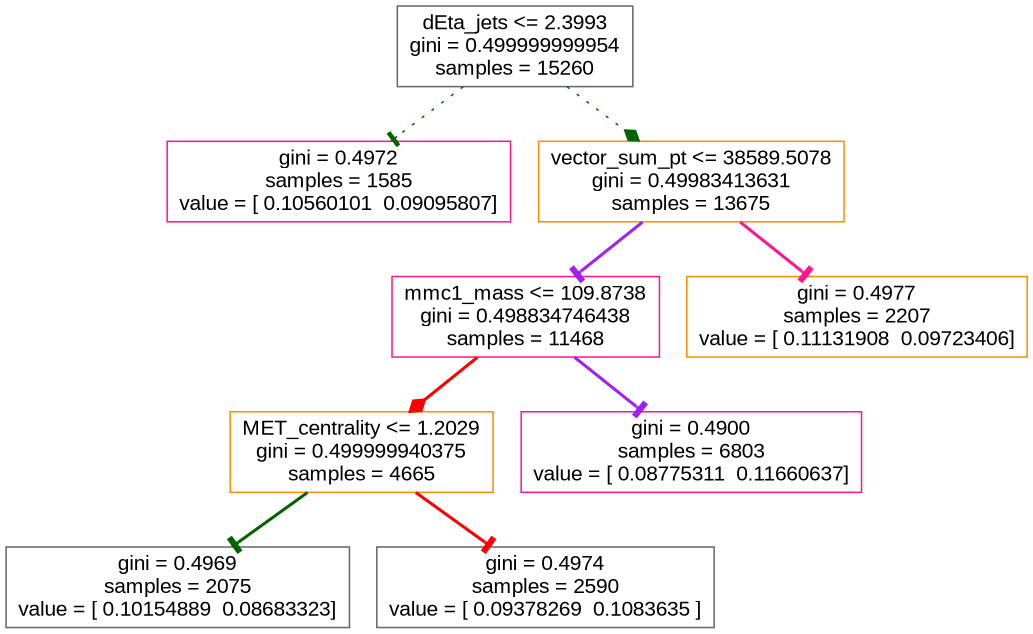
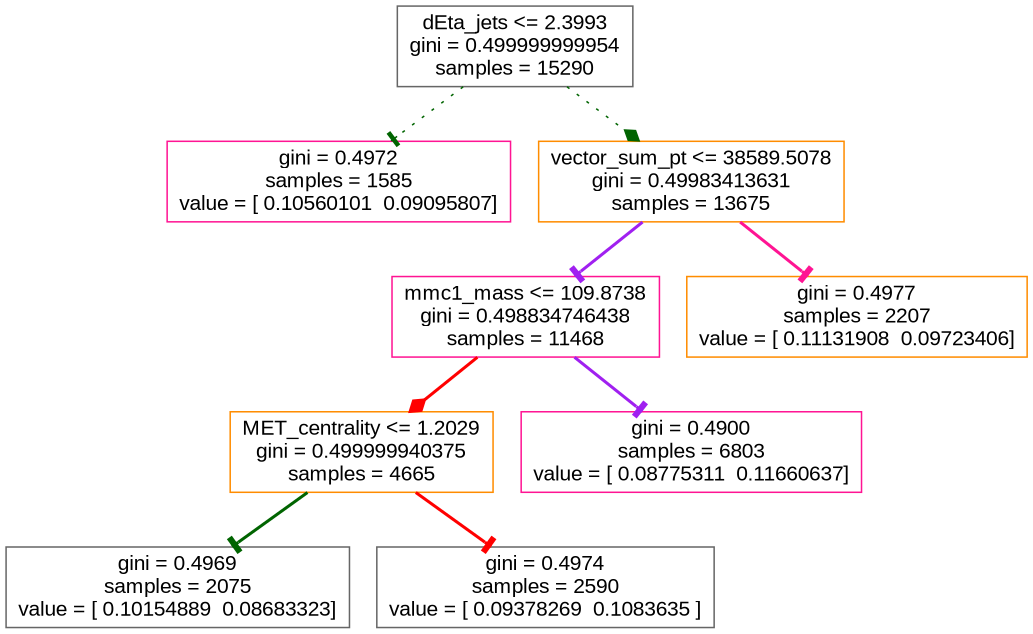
(515, 46) -> (515, 46)
